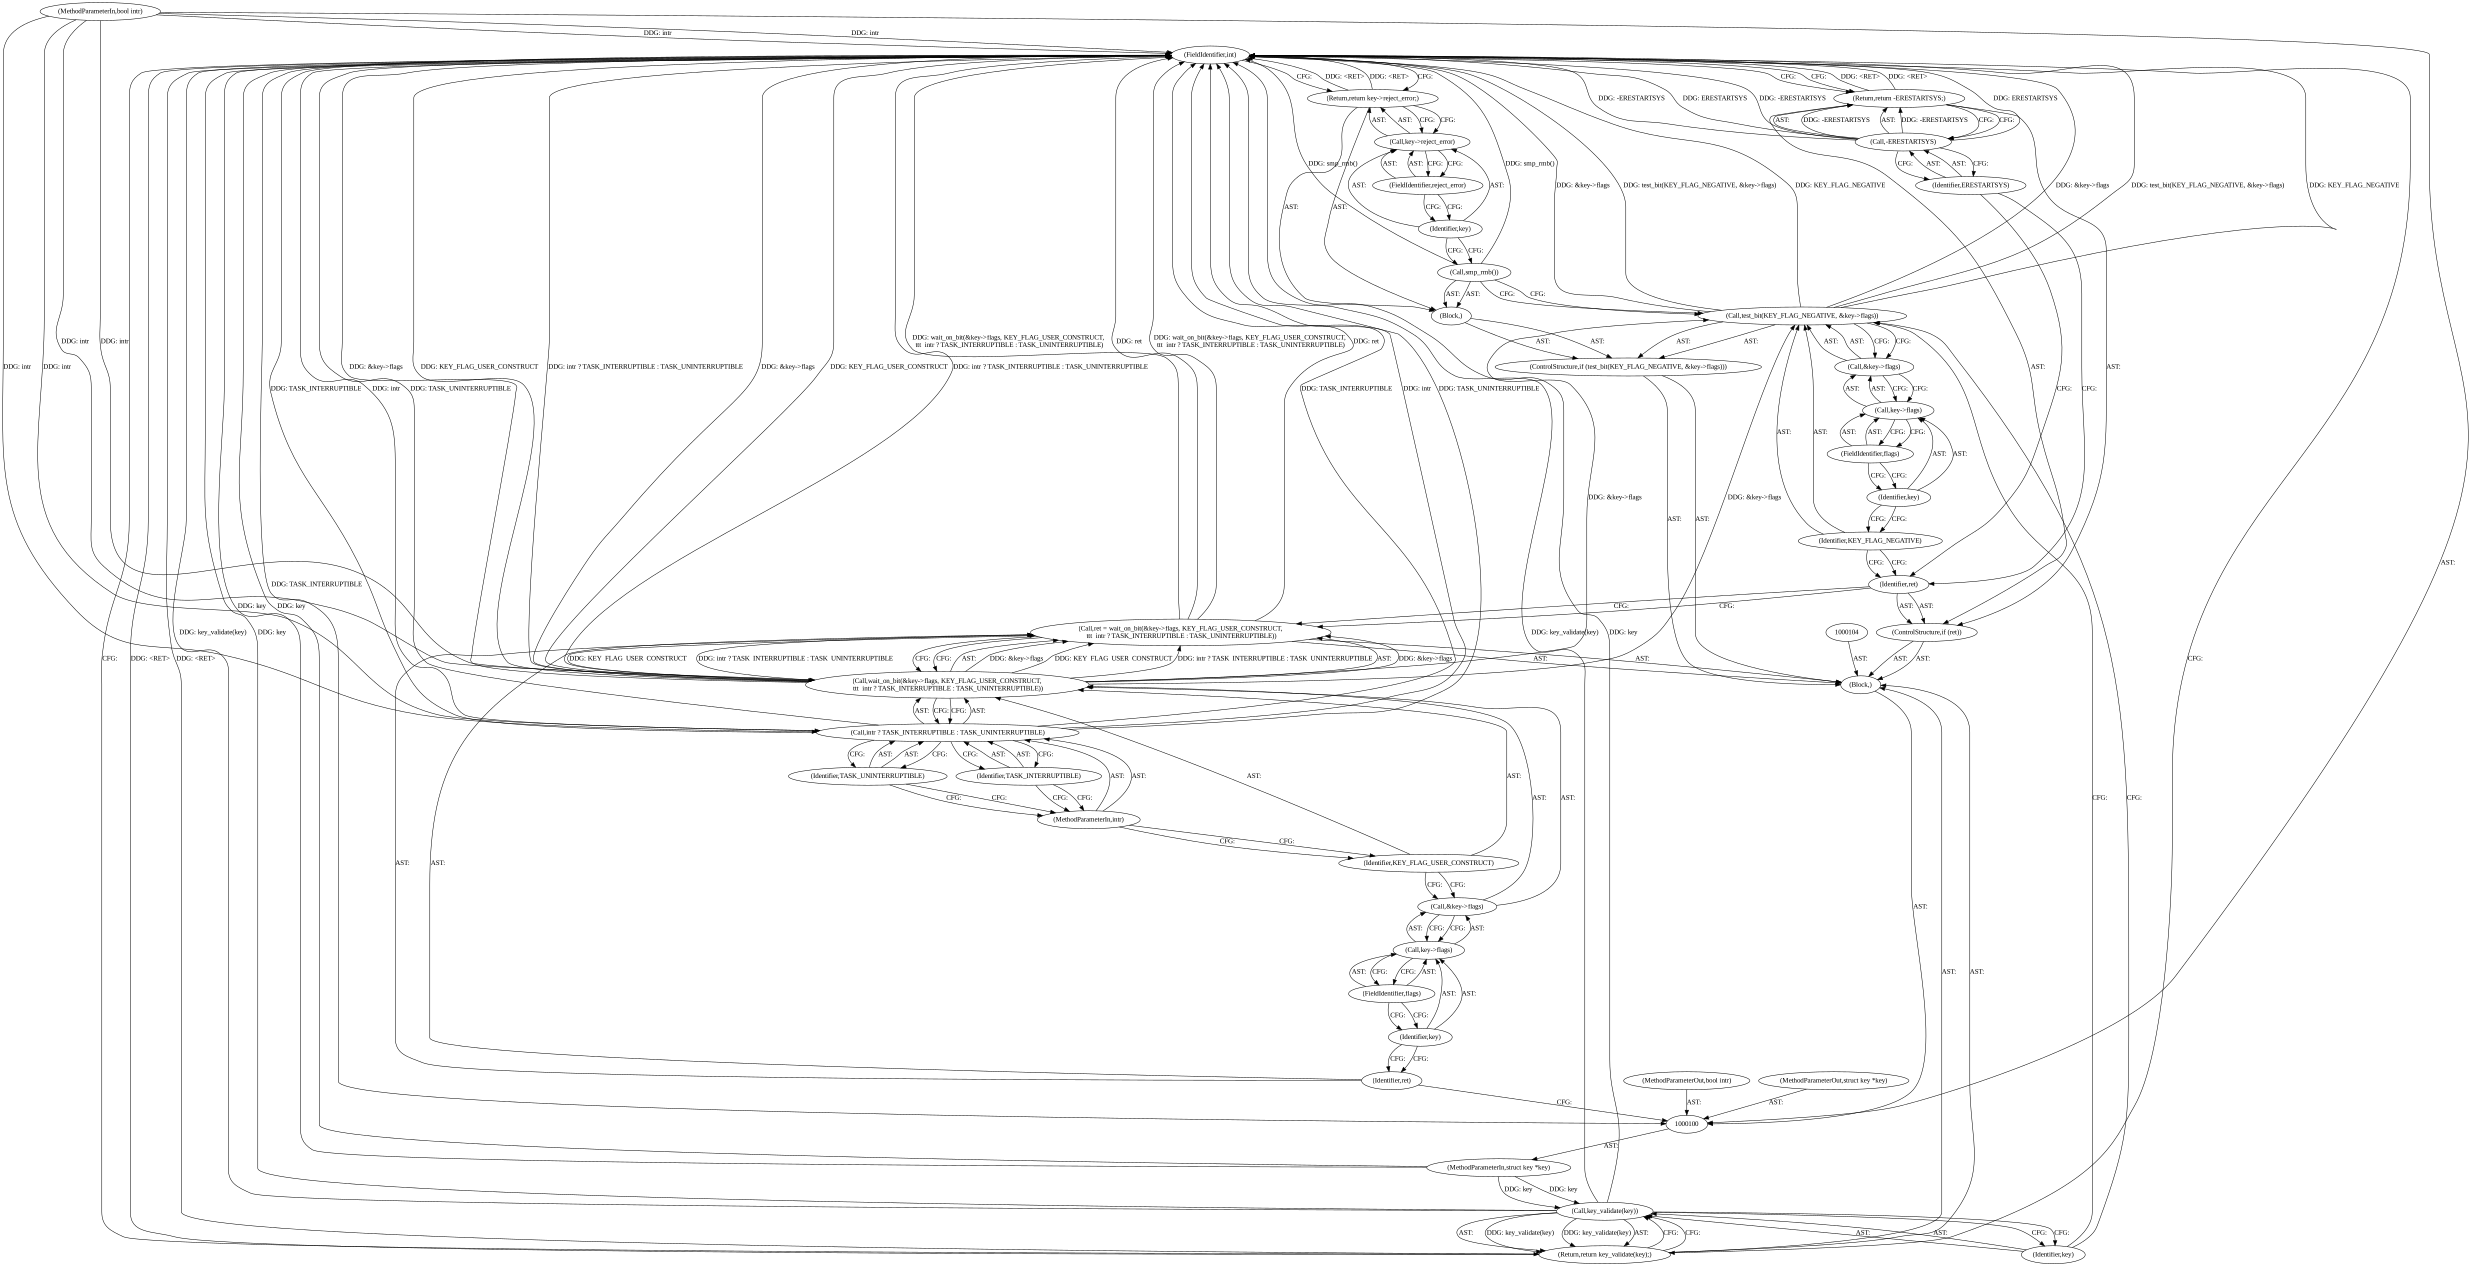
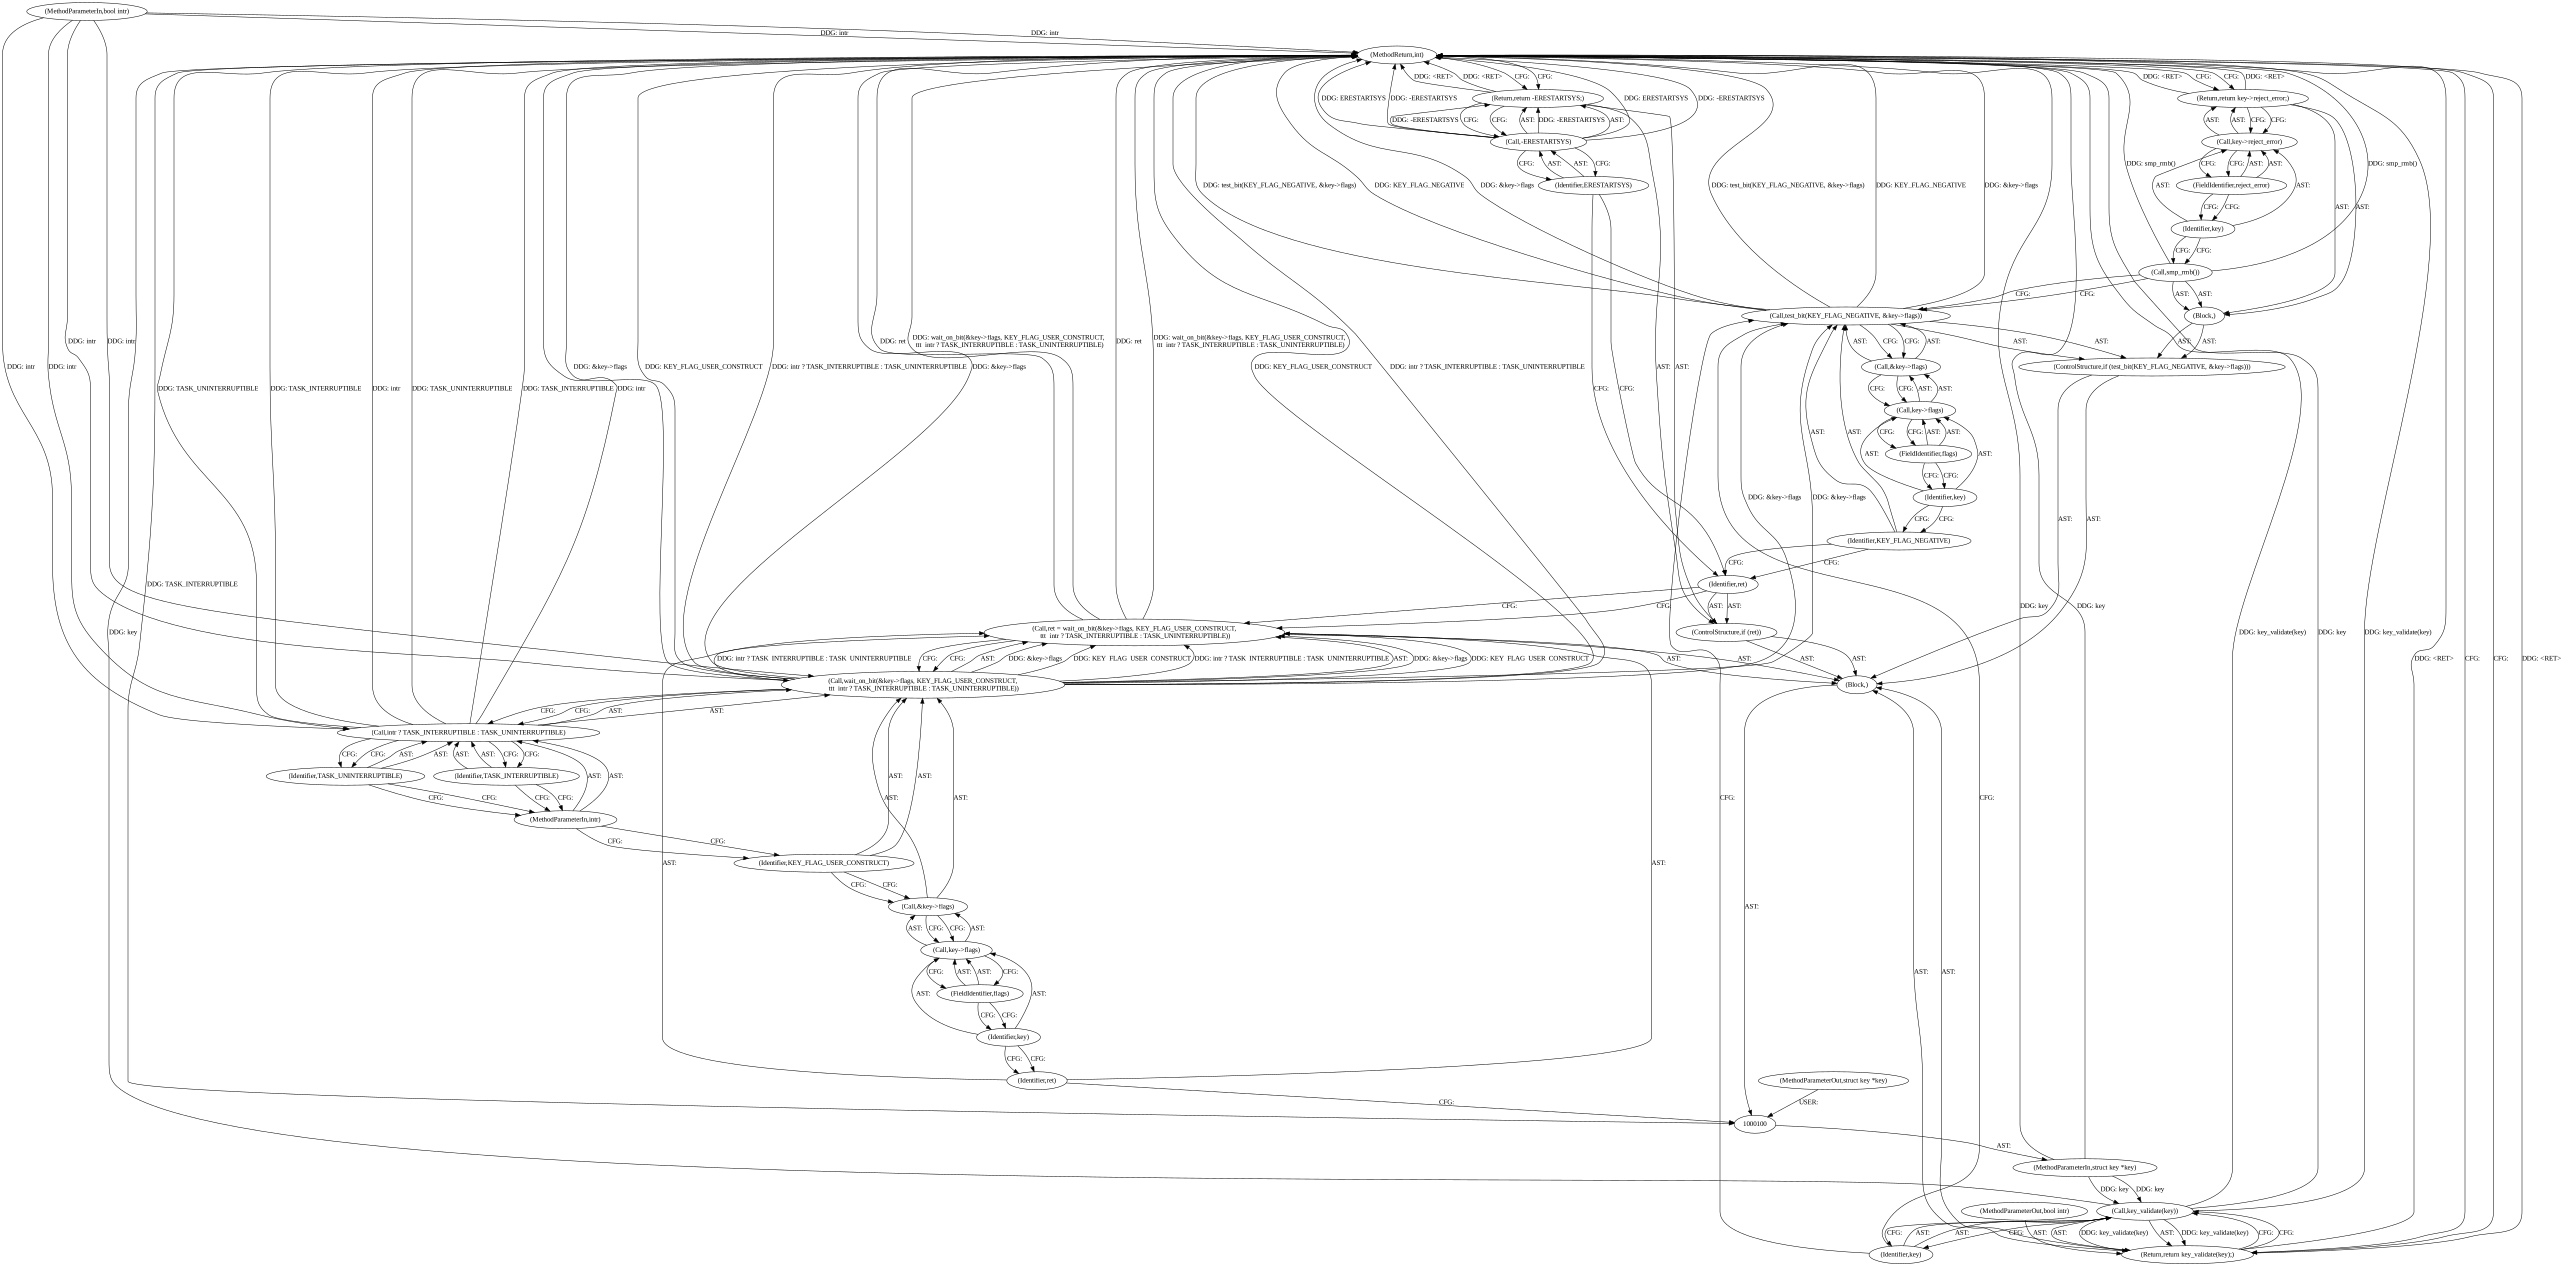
(2047, 34) -> none
(1210, 55) -> (1397, 55)
(1847, 632) -> none
(1687, 1100) -> (2065, 1248)
(1777, 1102) -> (1810, 1102)
